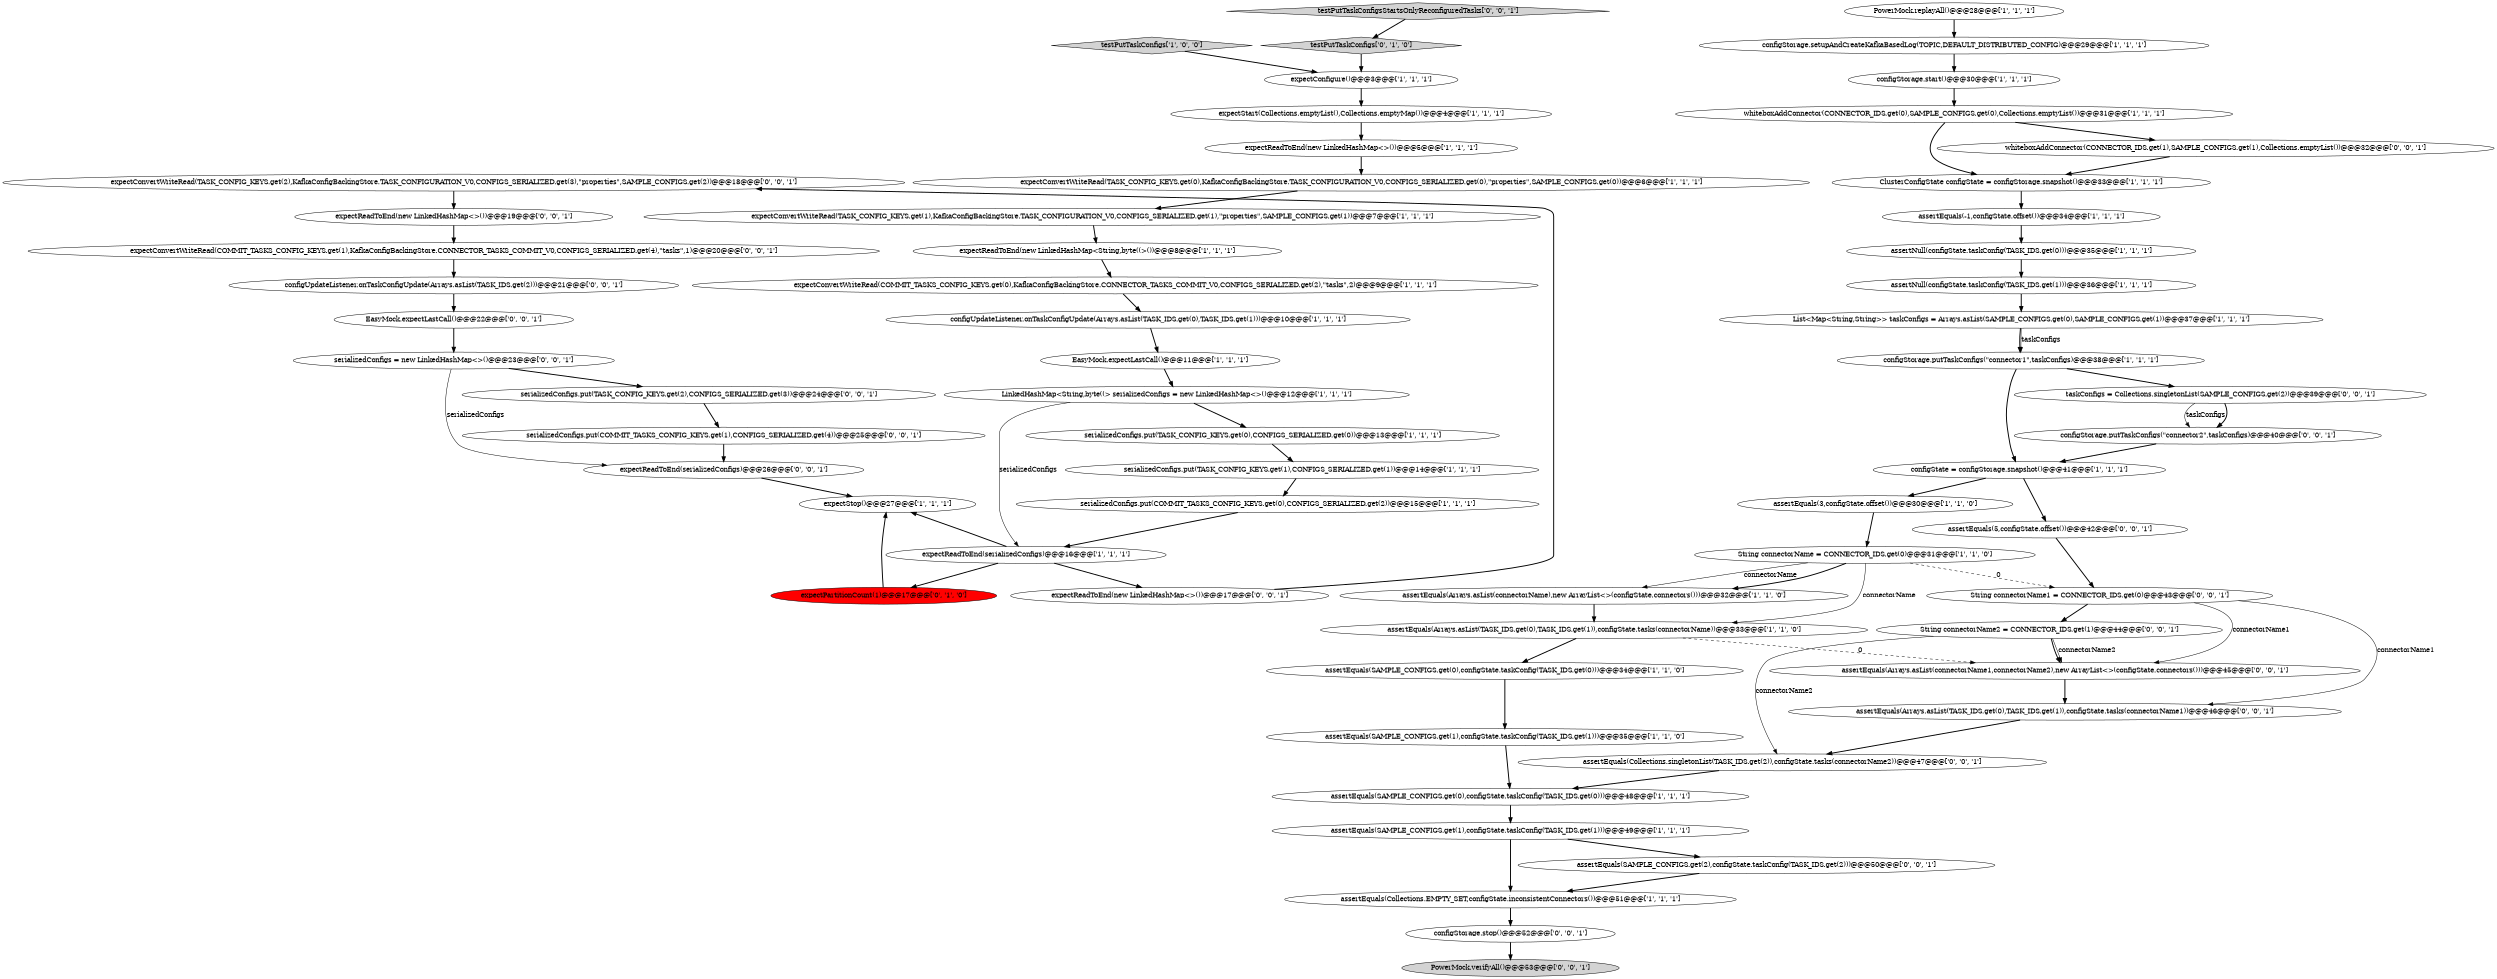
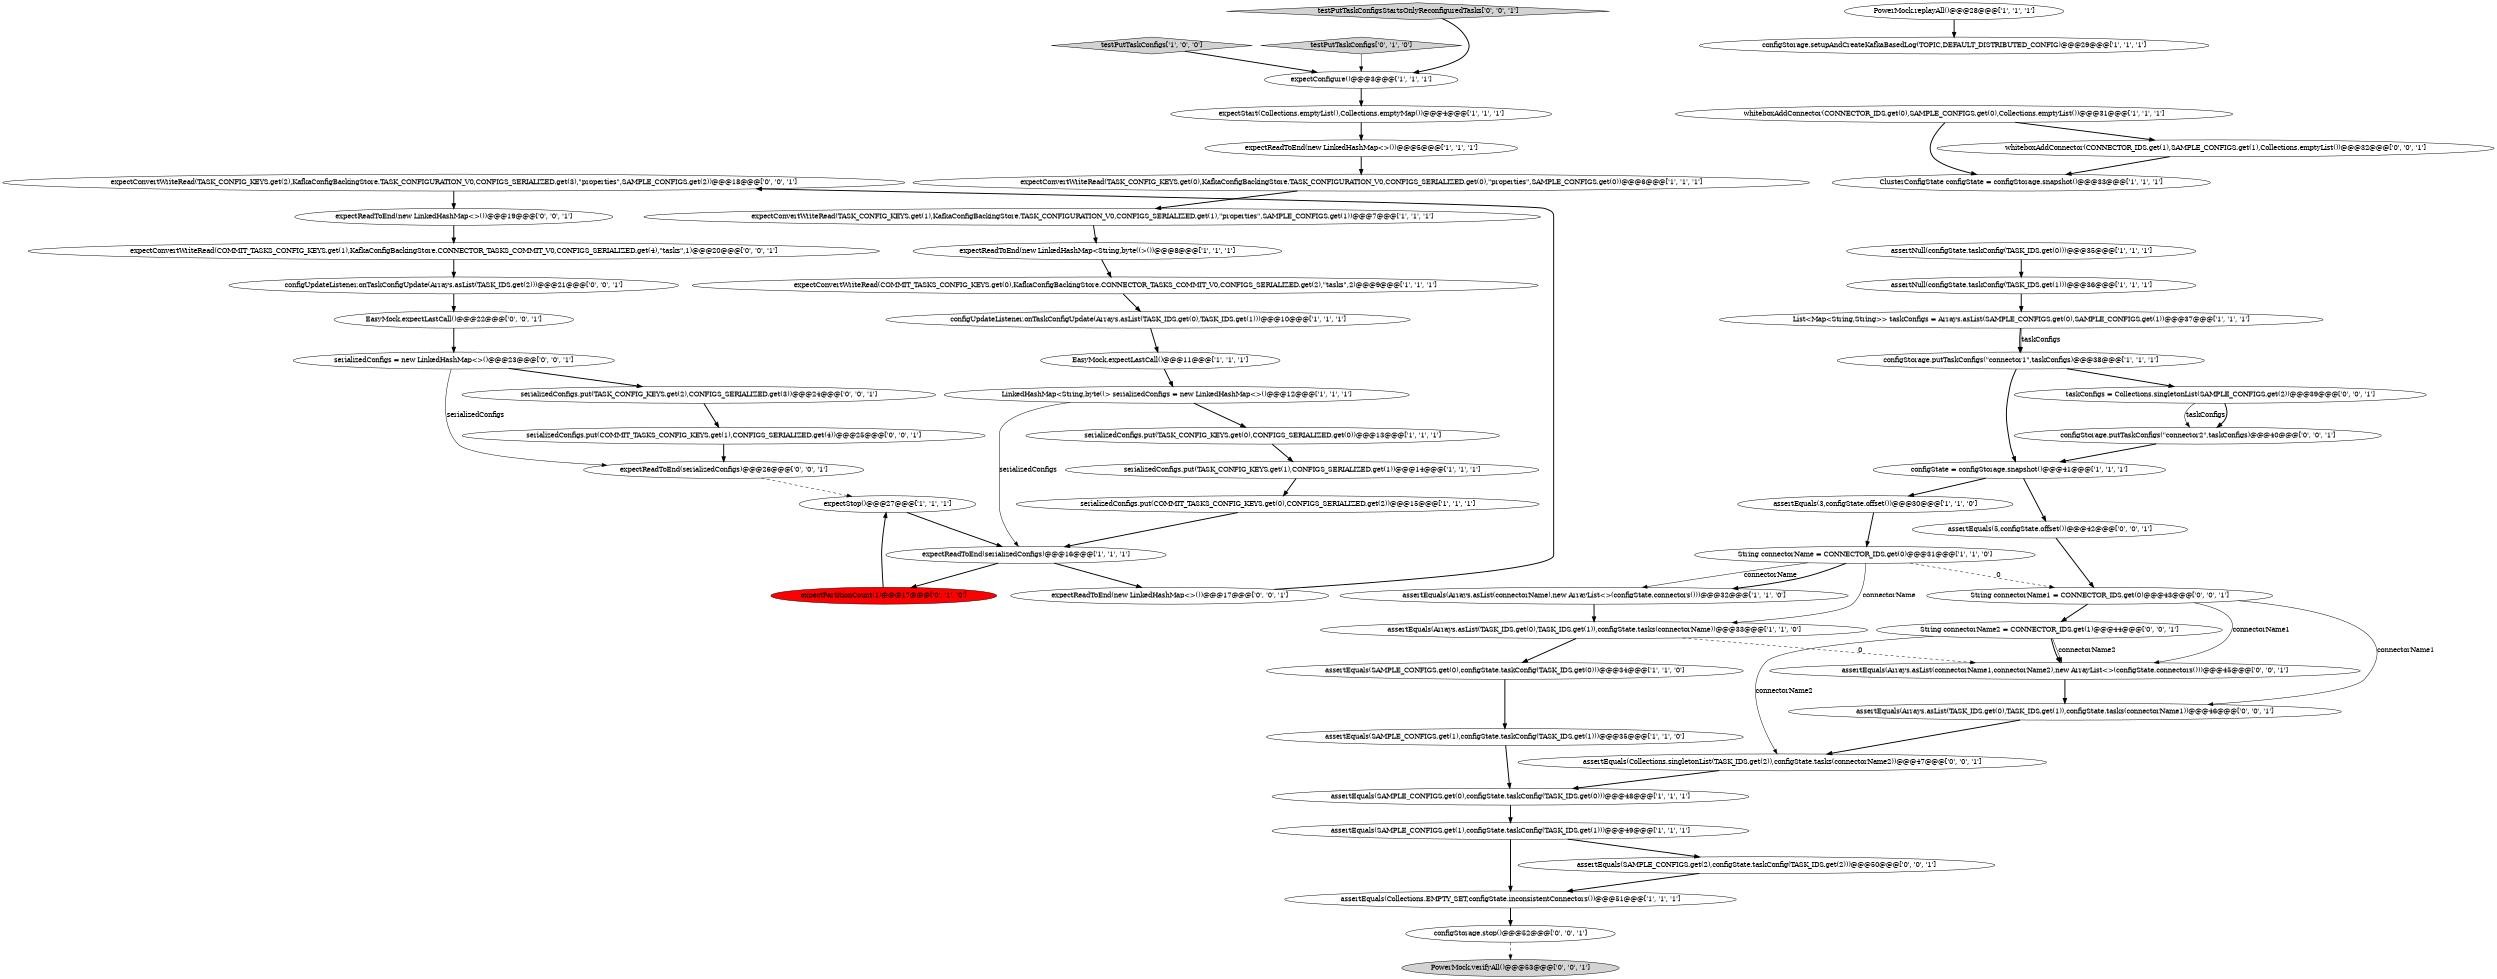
(1391, 27) -> (1465, 55)
(1361, 60) -> (1361, 60)
(1954, 80) -> none
(2021, 217) -> none
(804, 487) -> (804, 487)
(961, 530) -> (952, 529)
(1510, 949) -> (1510, 949)
